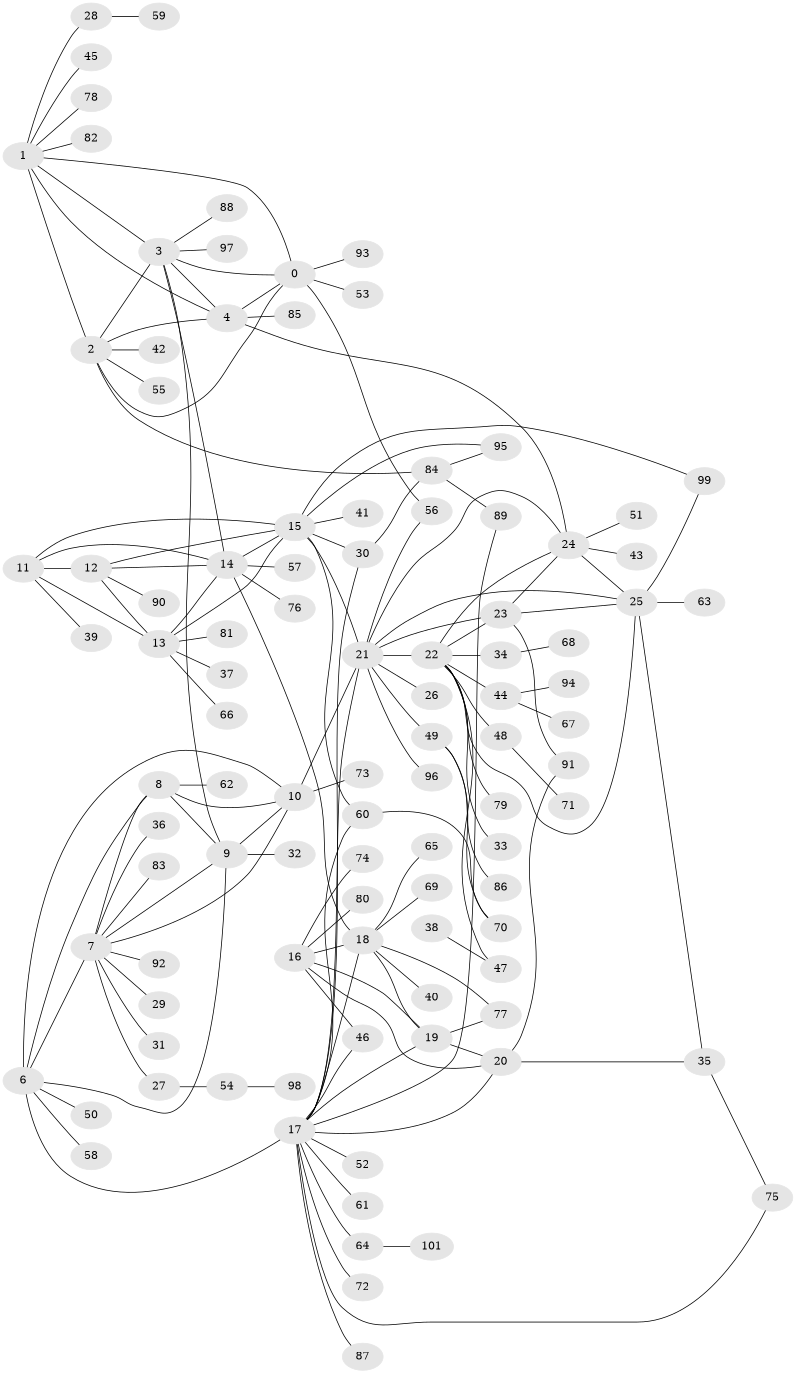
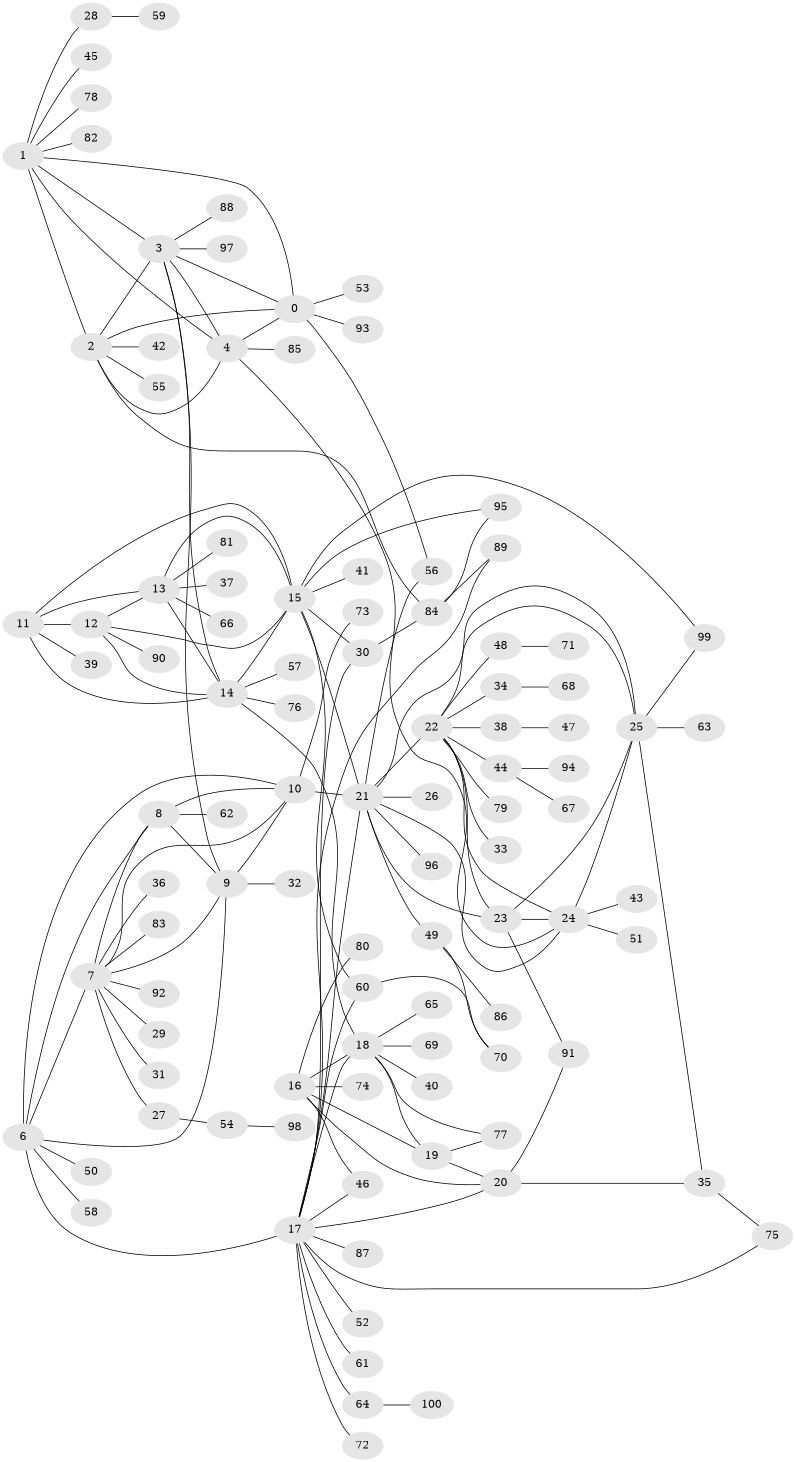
(463, 865) -> (466, 728)
(359, 1080) -> none
(432, 1247) -> (432, 1405)
